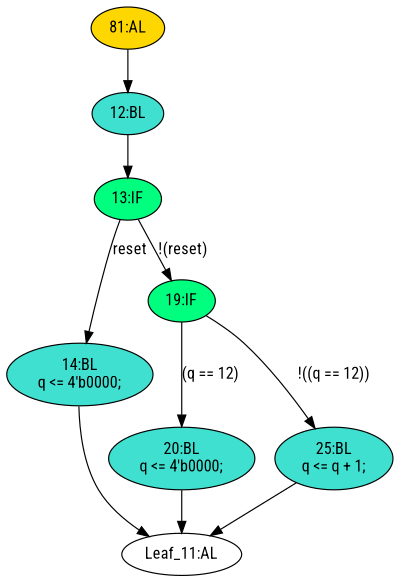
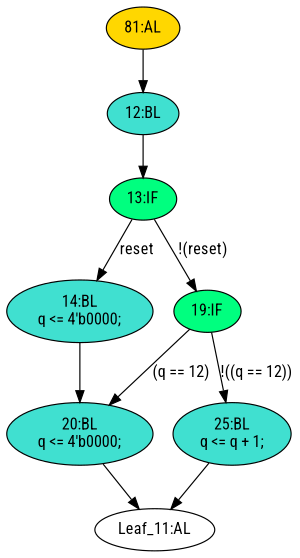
(92, 477) -> (80, 367)
